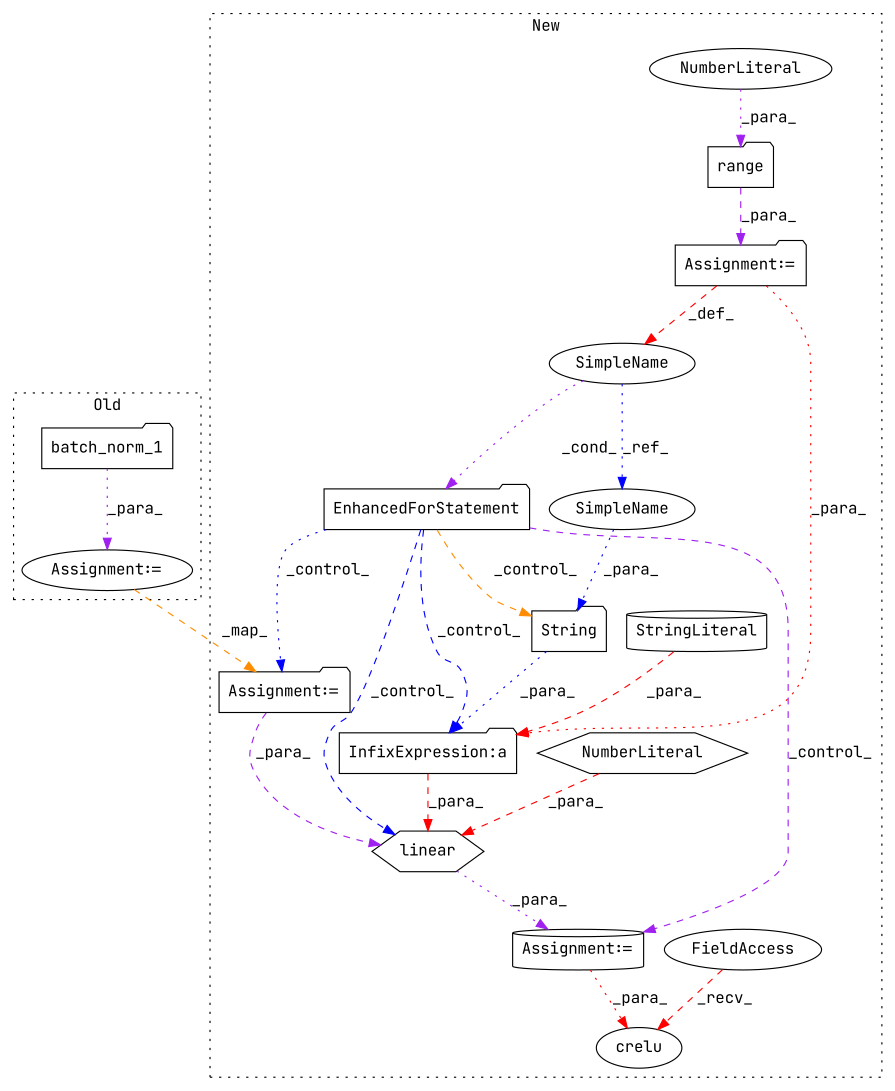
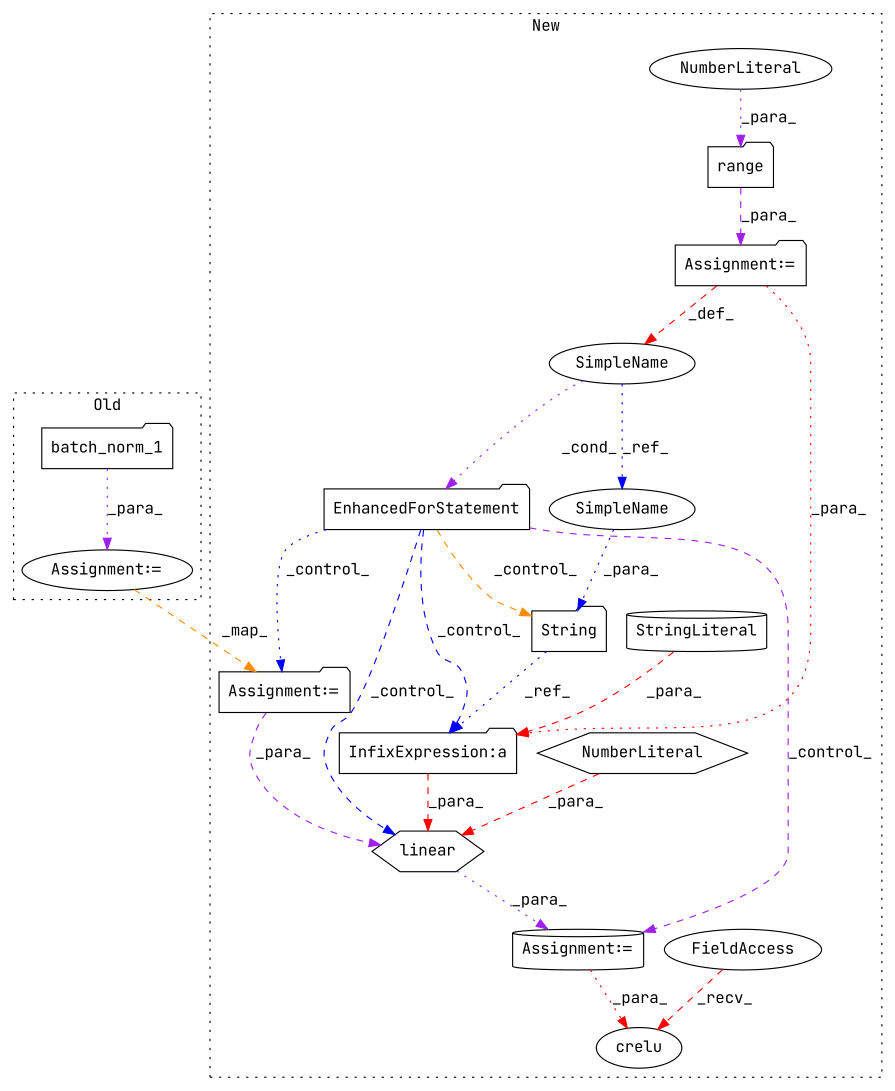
(548, 692) -> (548, 692)
